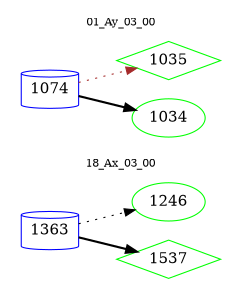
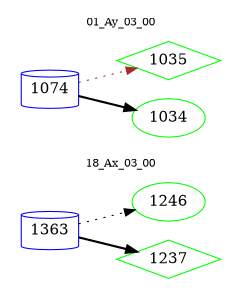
(169, 259) -> (169, 259)
